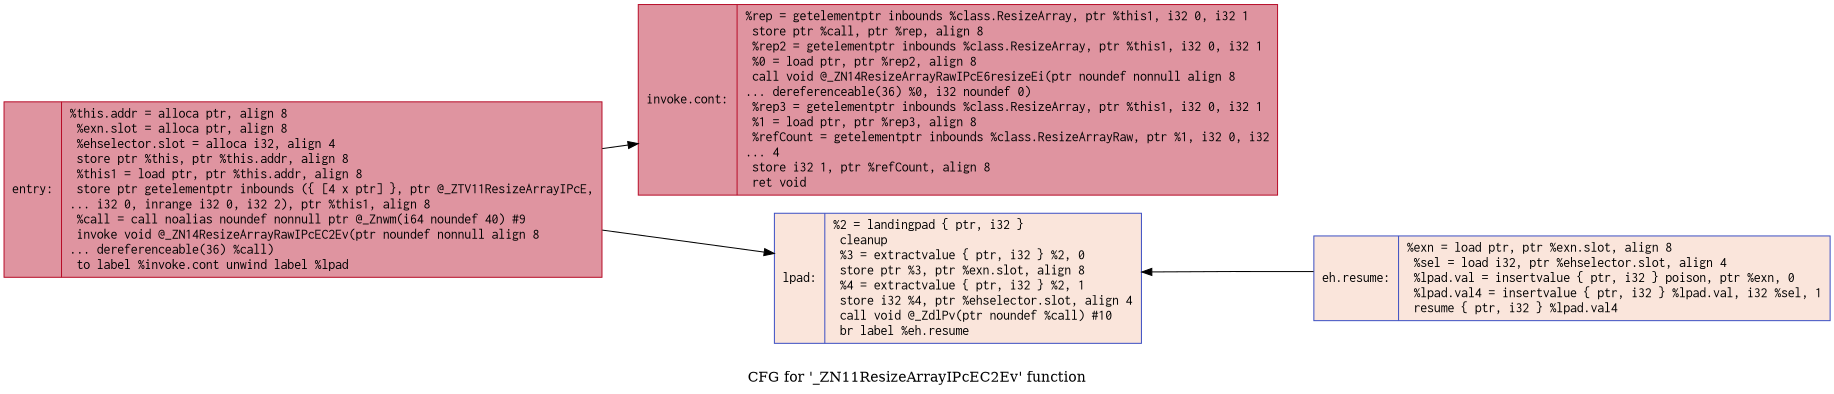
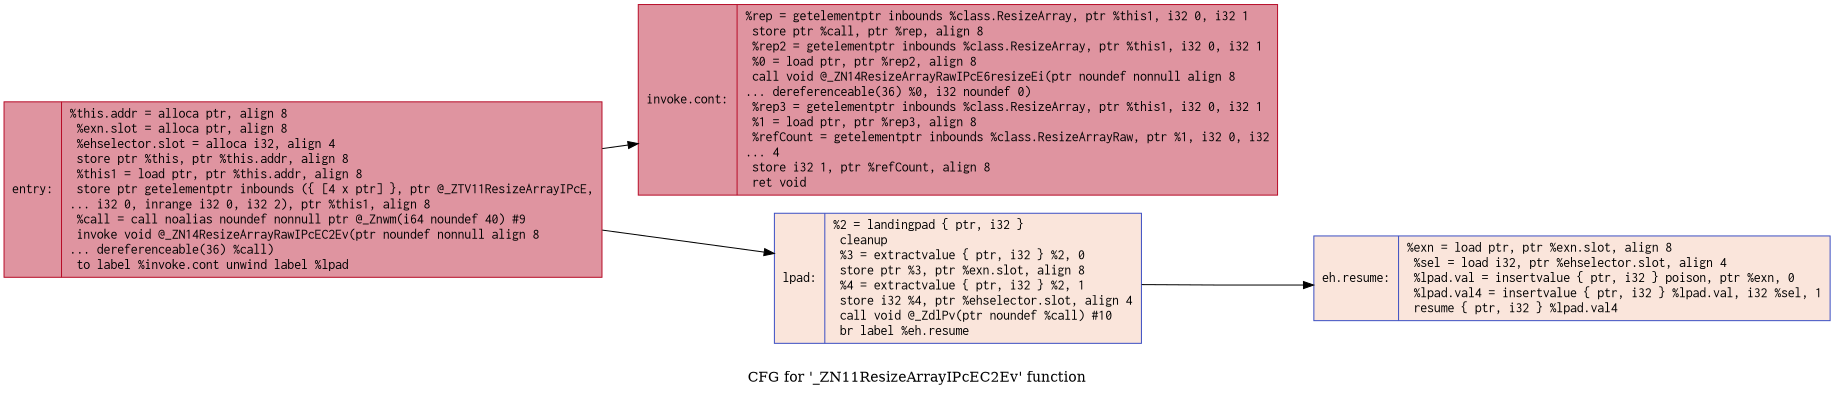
(1233, 272) -> (1223, 285)
